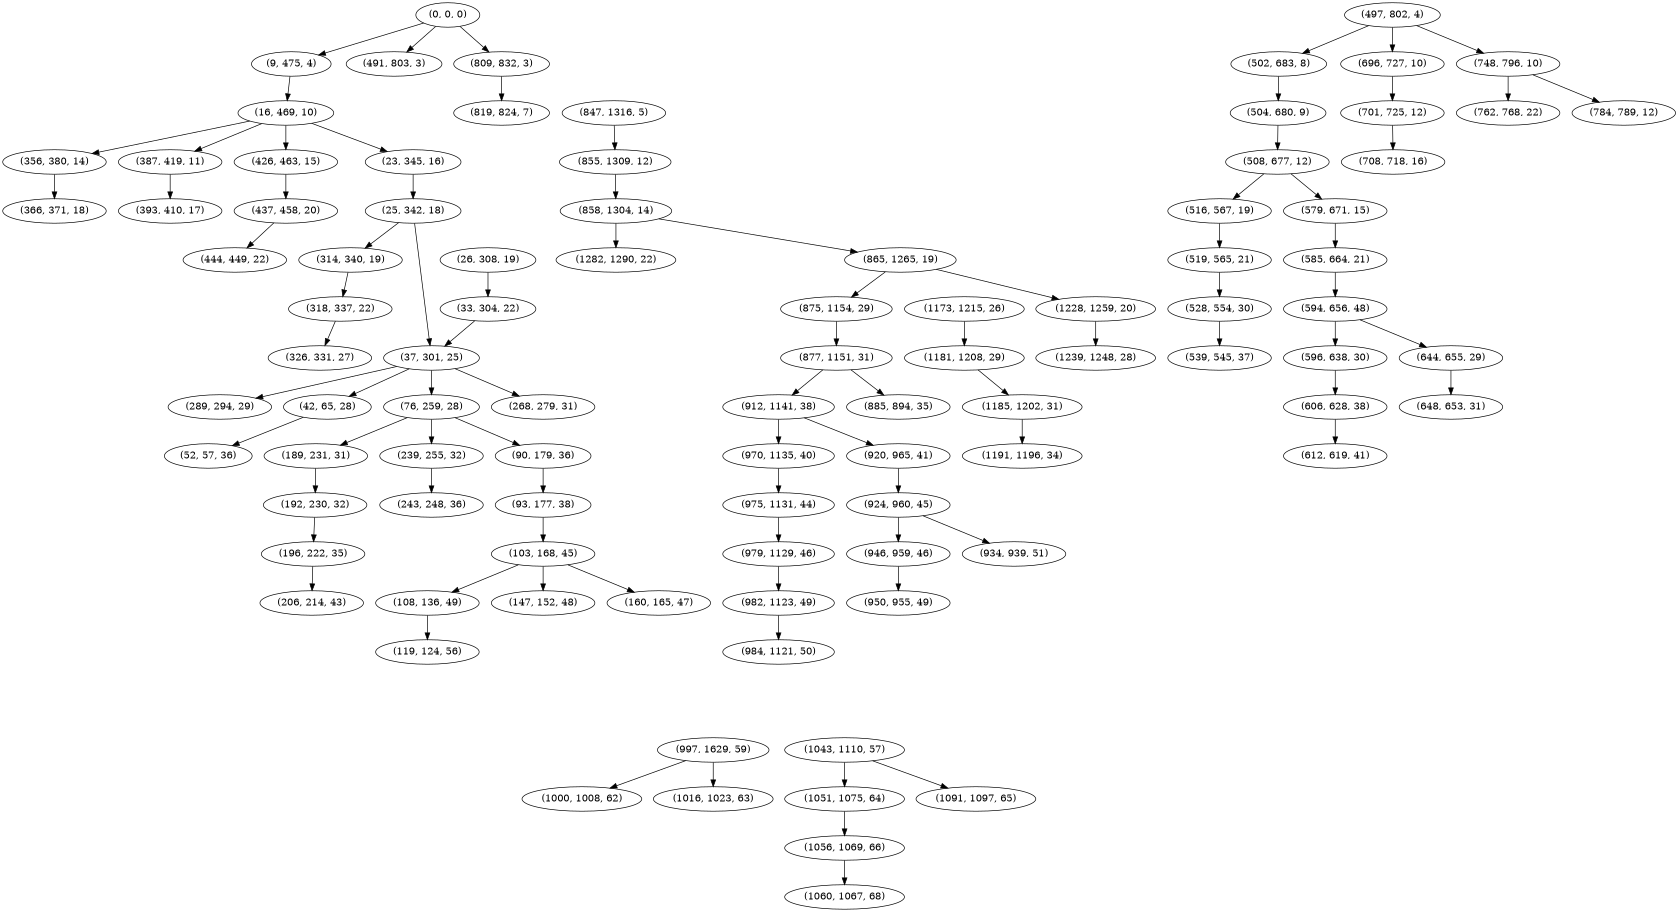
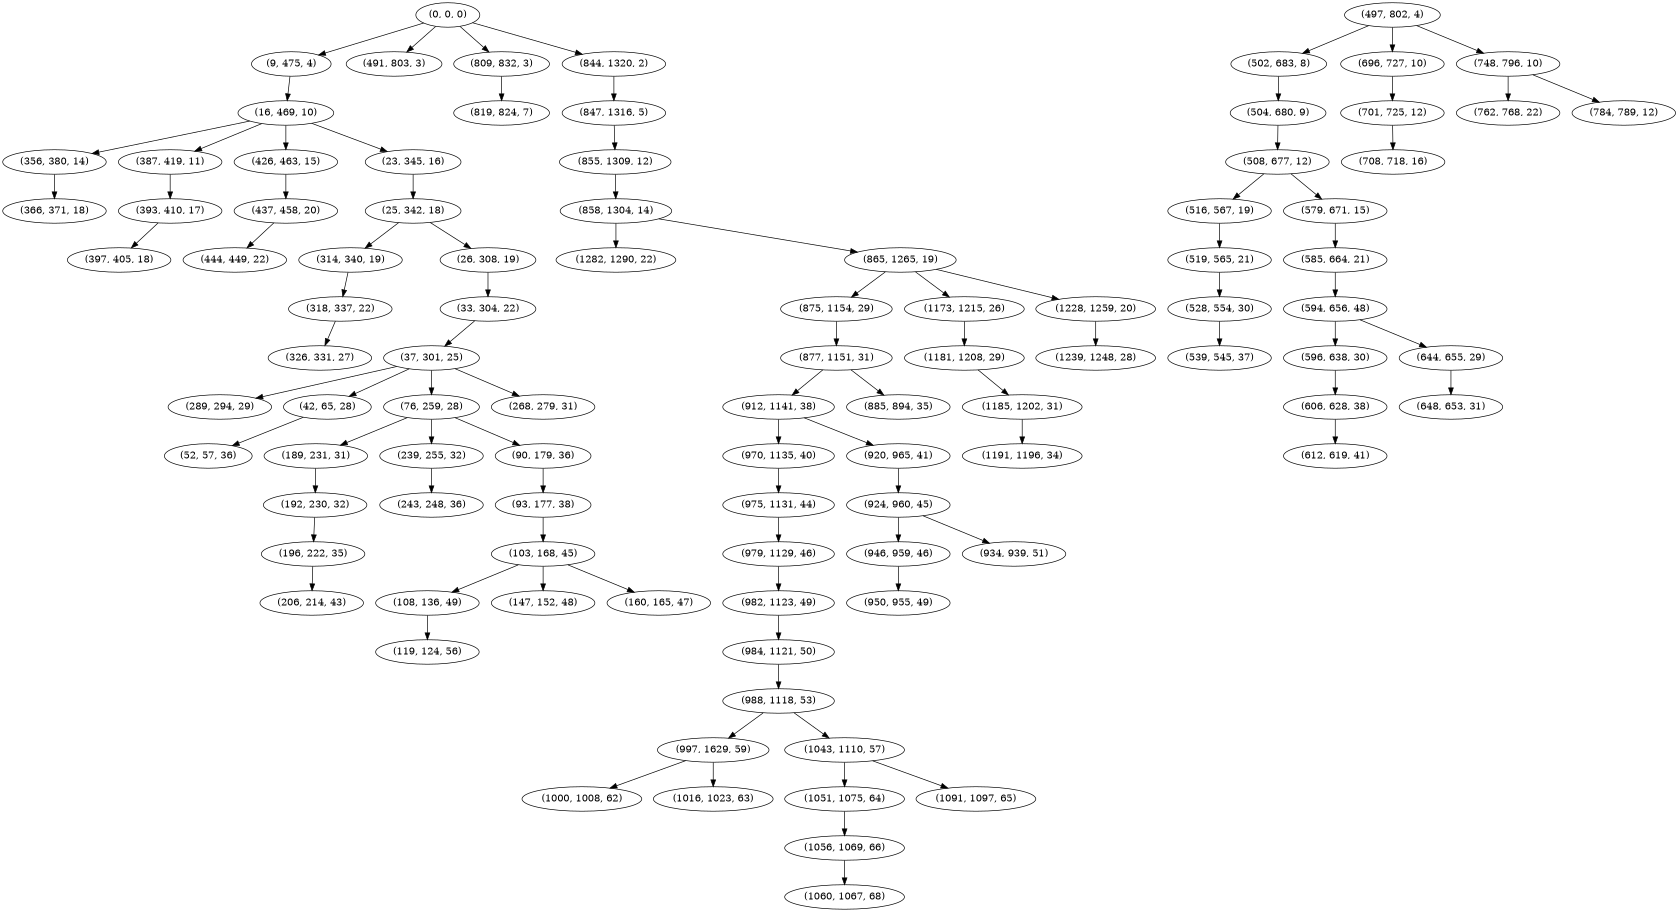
none -> (614, 64)
none -> (119, 260)
(422, 281) -> (447, 234)
none -> (930, 282)
none -> (779, 701)
